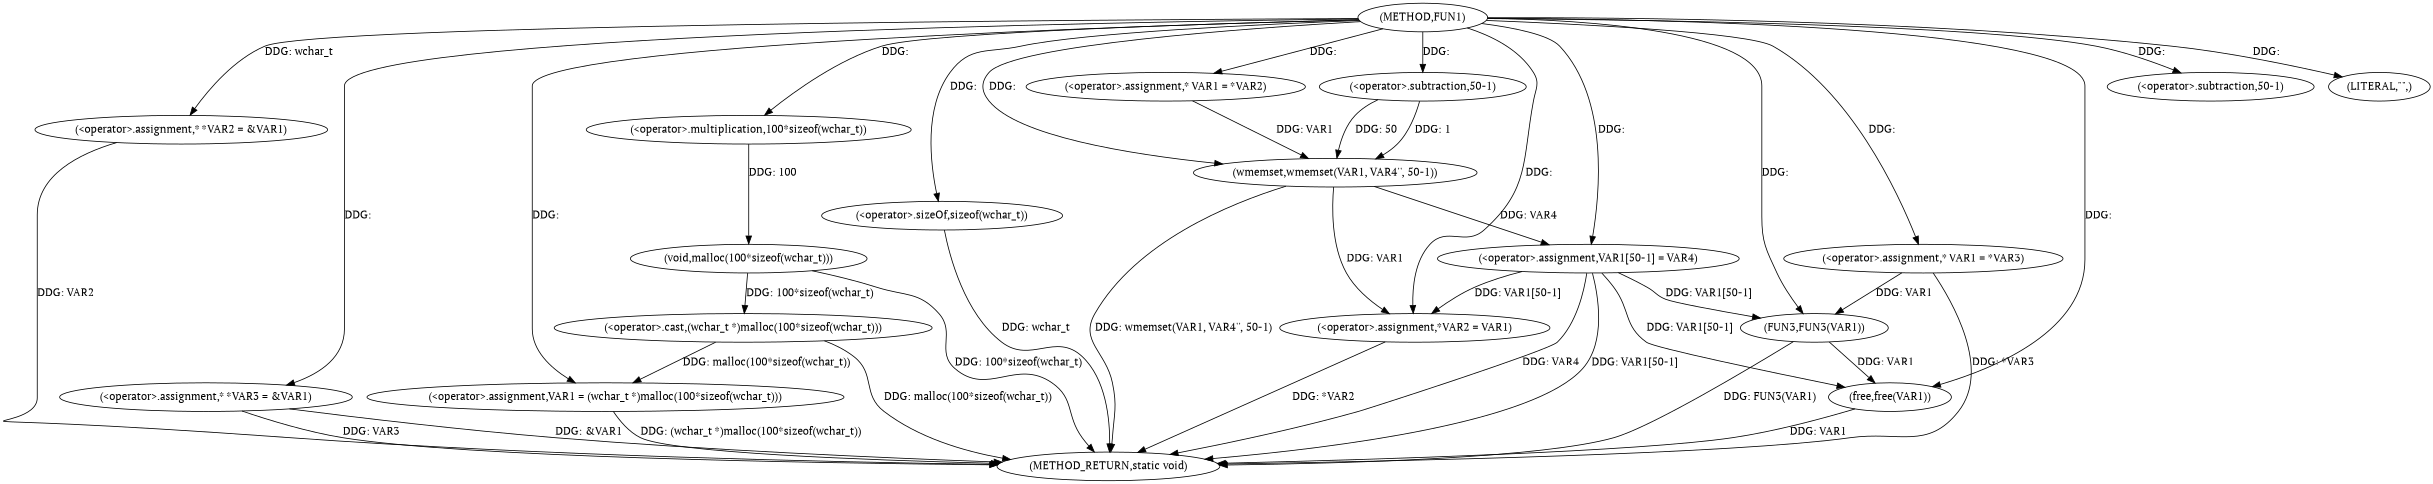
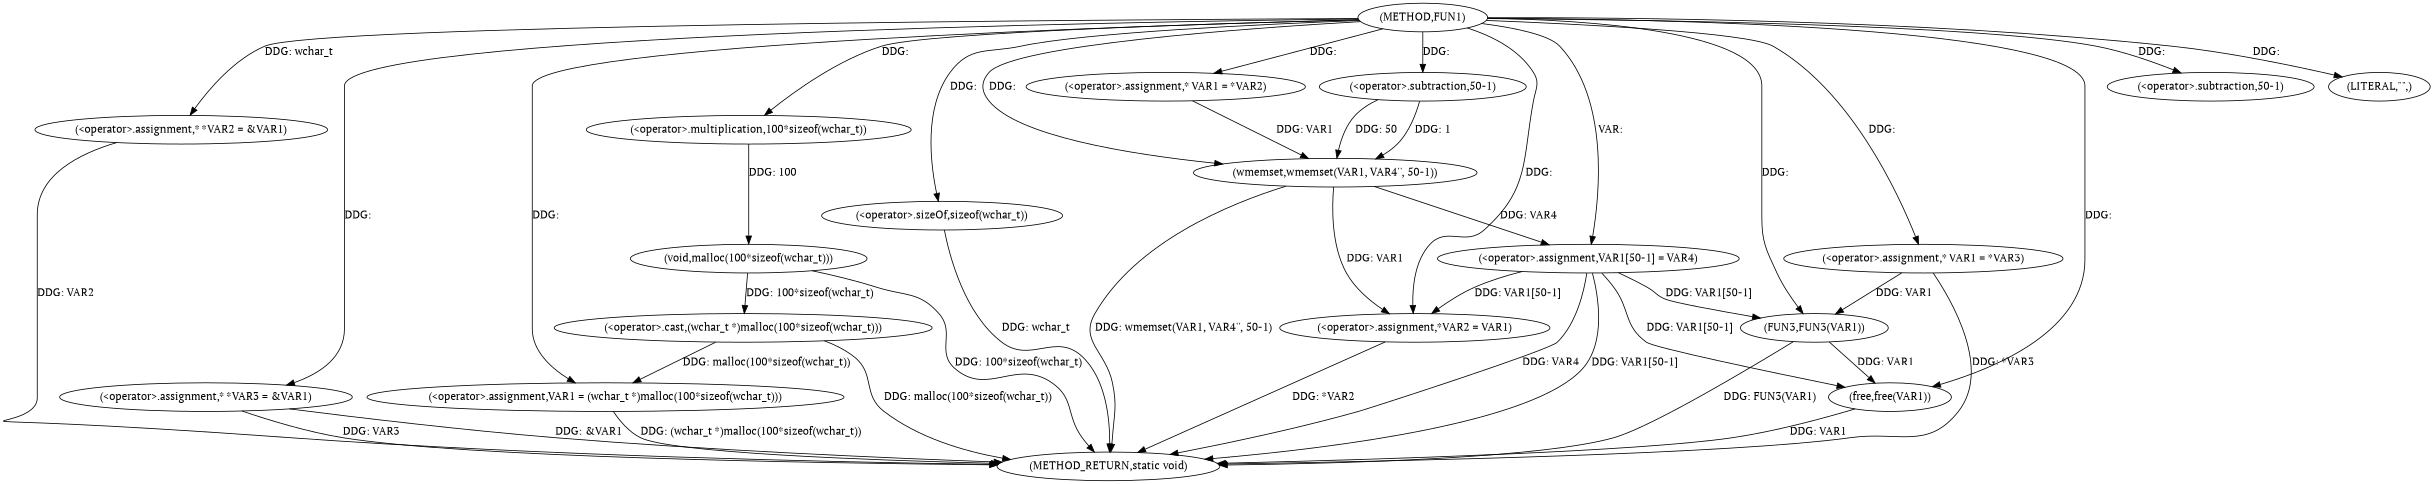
(1613, 130) -> (1612, 130)
